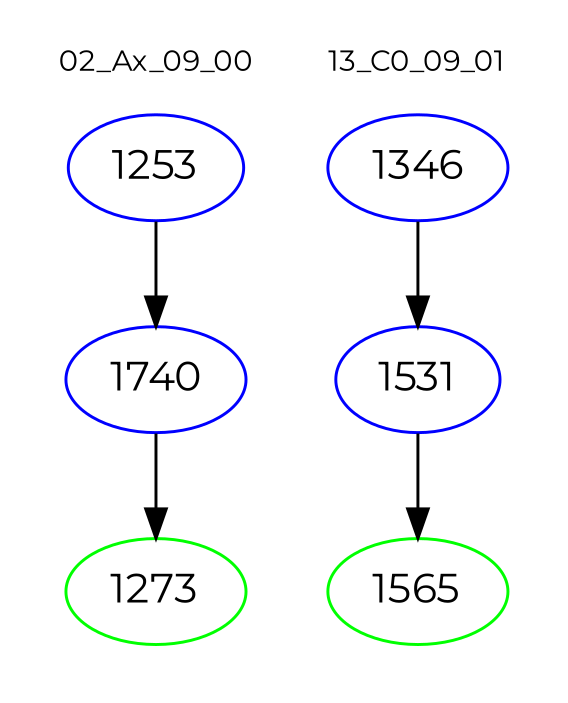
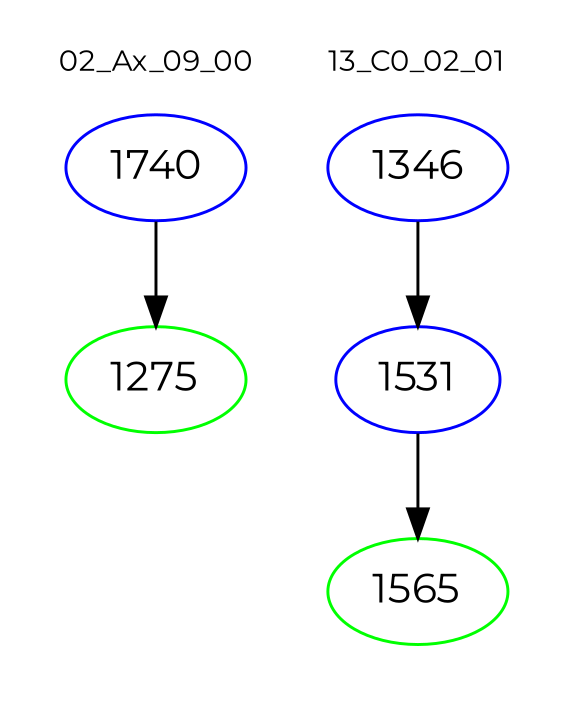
(418, 63) -> (418, 63)
(156, 168) -> none
(156, 592) -> (156, 380)
